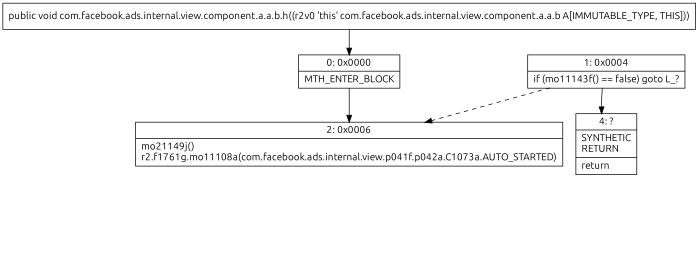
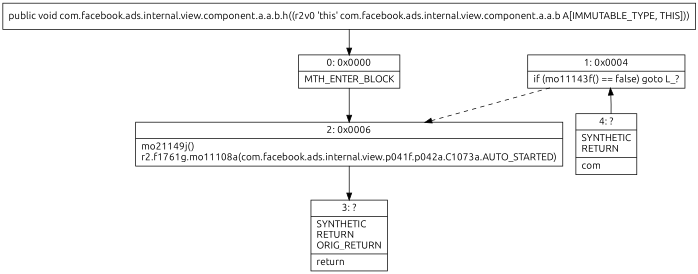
(602, 97) -> (611, 105)
(596, 166) -> (591, 166)
none -> (349, 236)
